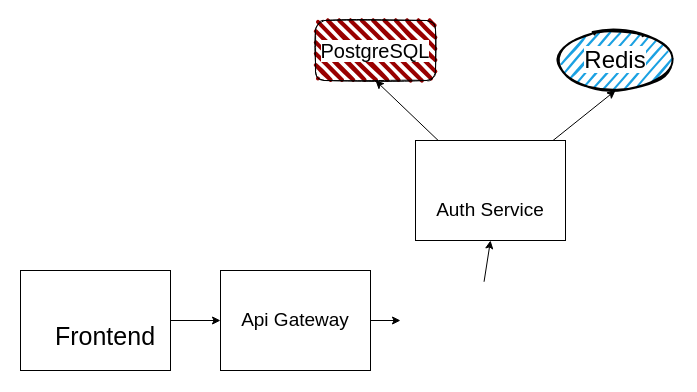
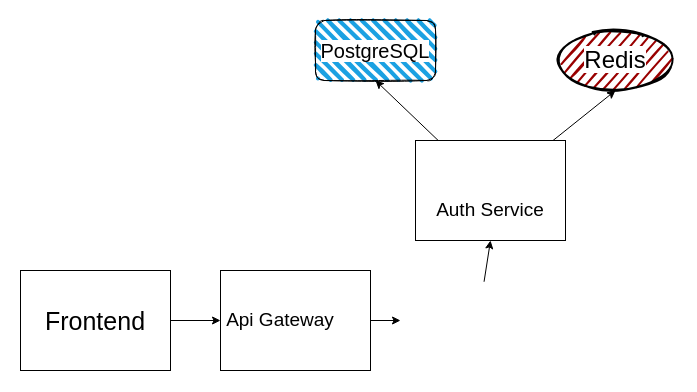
(376, 51) -> (376, 51)
(616, 61) -> (616, 61)
(296, 321) -> (281, 321)
(106, 336) -> (96, 321)
